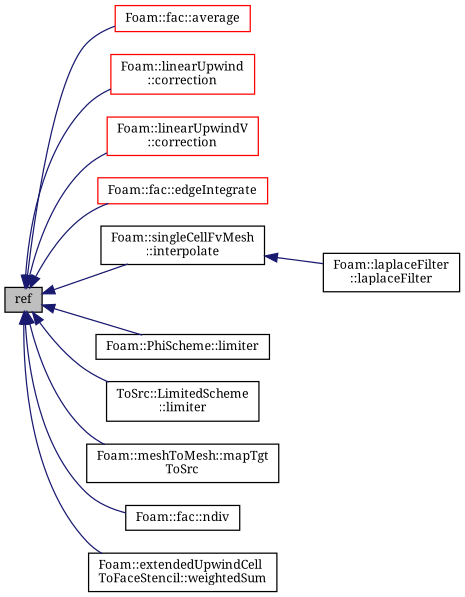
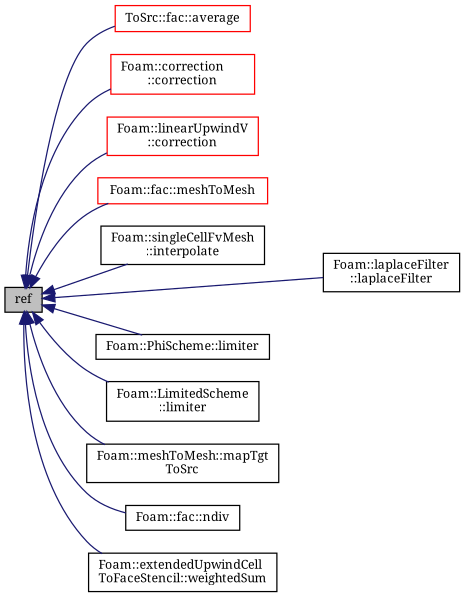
(183, 19) -> (183, 19)
(183, 74) -> (183, 74)
(183, 191) -> (183, 191)
(300, 261) -> (189, 288)
(183, 401) -> (183, 401)
